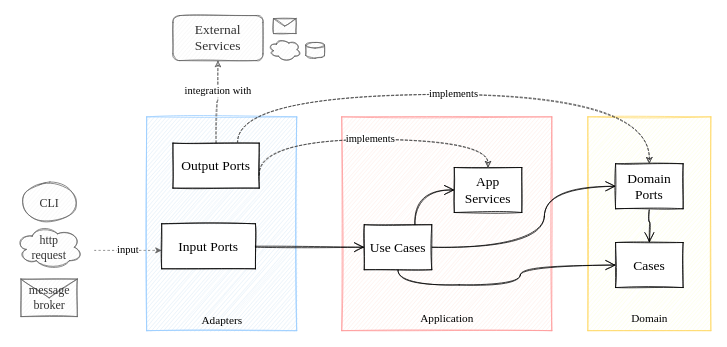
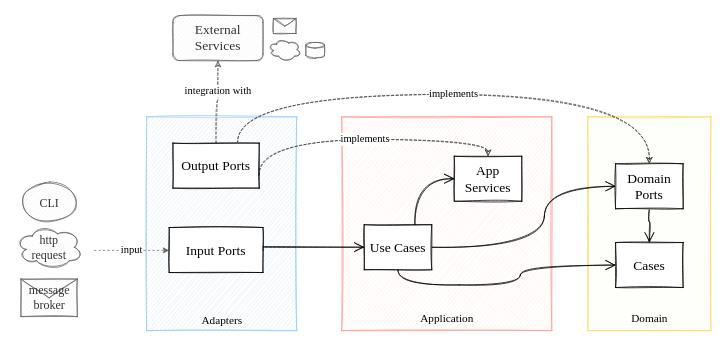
(488, 190) -> (488, 179)
(209, 246) -> (216, 250)
